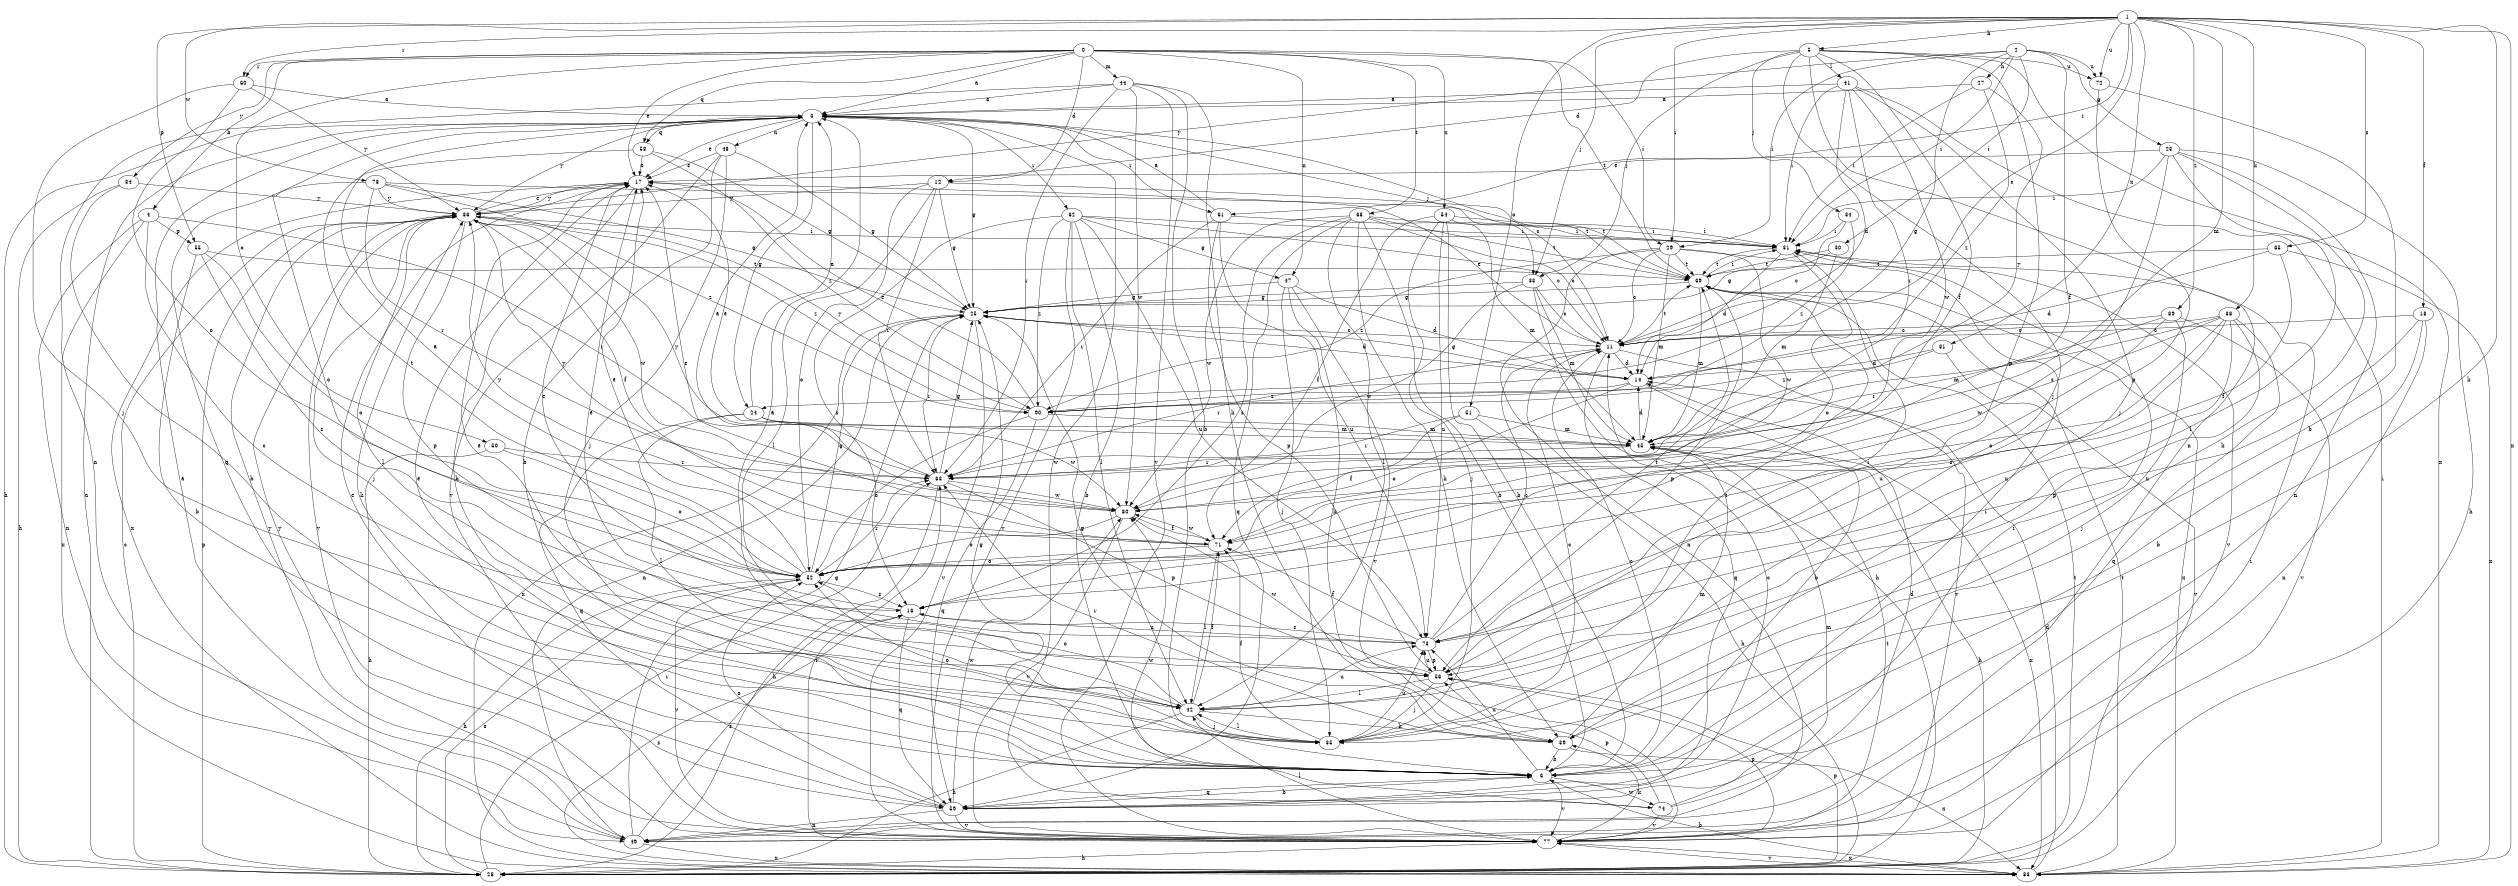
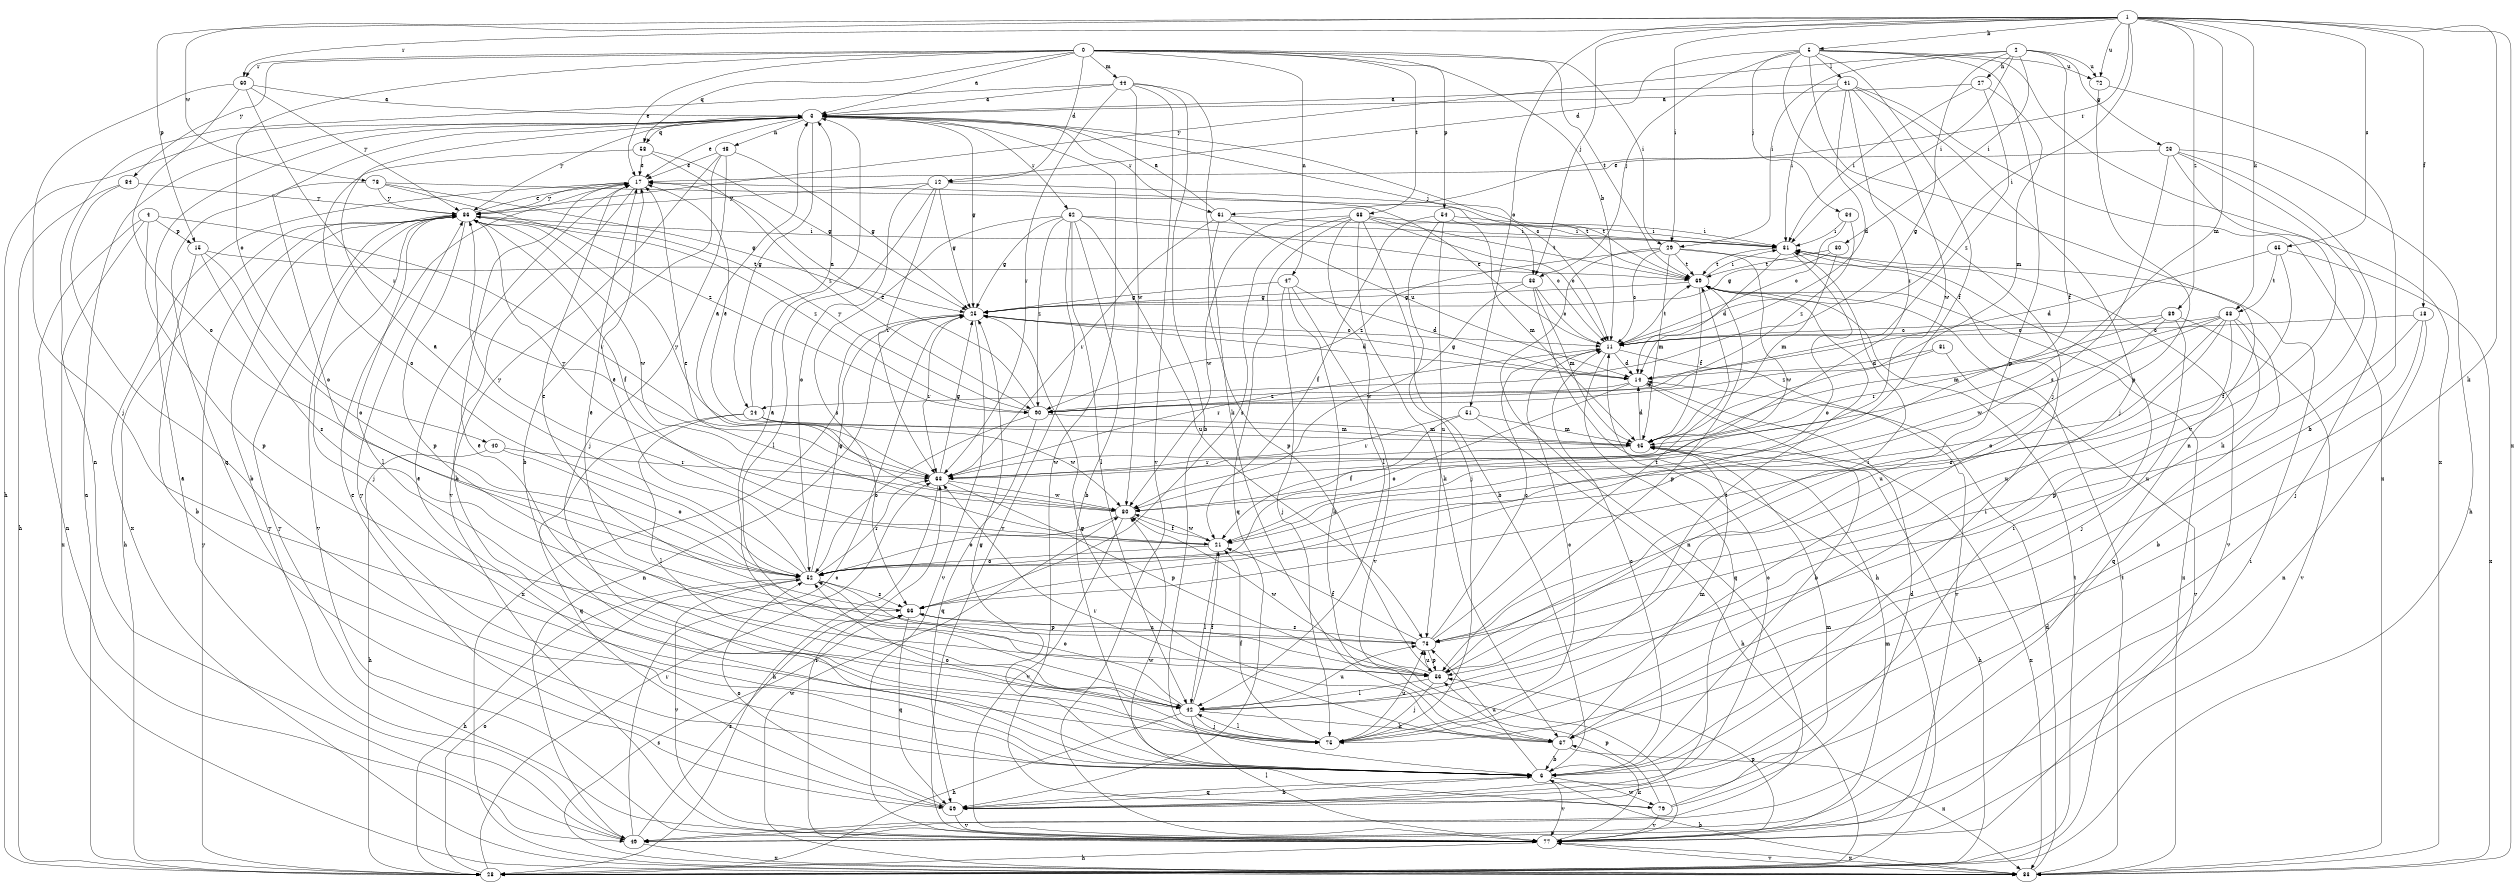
(581, 54) -> (1459, 77)
(1446, 133) -> (1446, 133)
(2012, 182) -> (2012, 182)
(1990, 197) -> none
(2117, 210) -> none
(198, 248) -> (198, 248)
(1178, 248) -> (1011, 251)
(1989, 257) -> (2267, 288)
(2019, 265) -> (2019, 265)
(412, 364) -> (412, 364)
(1701, 364) -> (1701, 364)
(573, 401) -> (537, 359)
(1344, 420) -> (1414, 302)
(2191, 430) -> (2191, 430)
(264, 446) -> (264, 446)
(495, 446) -> (495, 446)
(2383, 479) -> (2383, 479)
(362, 496) -> (362, 496)
(2296, 496) -> (2296, 496)
(1530, 520) -> none
(126, 545) -> (126, 545)
(204, 545) -> (204, 545)
(1218, 545) -> (1218, 545)
(837, 578) -> (837, 578)
(910, 611) -> (910, 611)
(984, 626) -> (1002, 864)
(1888, 644) -> (1888, 644)
(1329, 743) -> (1329, 743)
(1563, 743) -> (1563, 743)
(1375, 809) -> (1346, 815)
(1662, 809) -> (1662, 809)
(803, 825) -> none
(1407, 870) -> (1104, 632)
